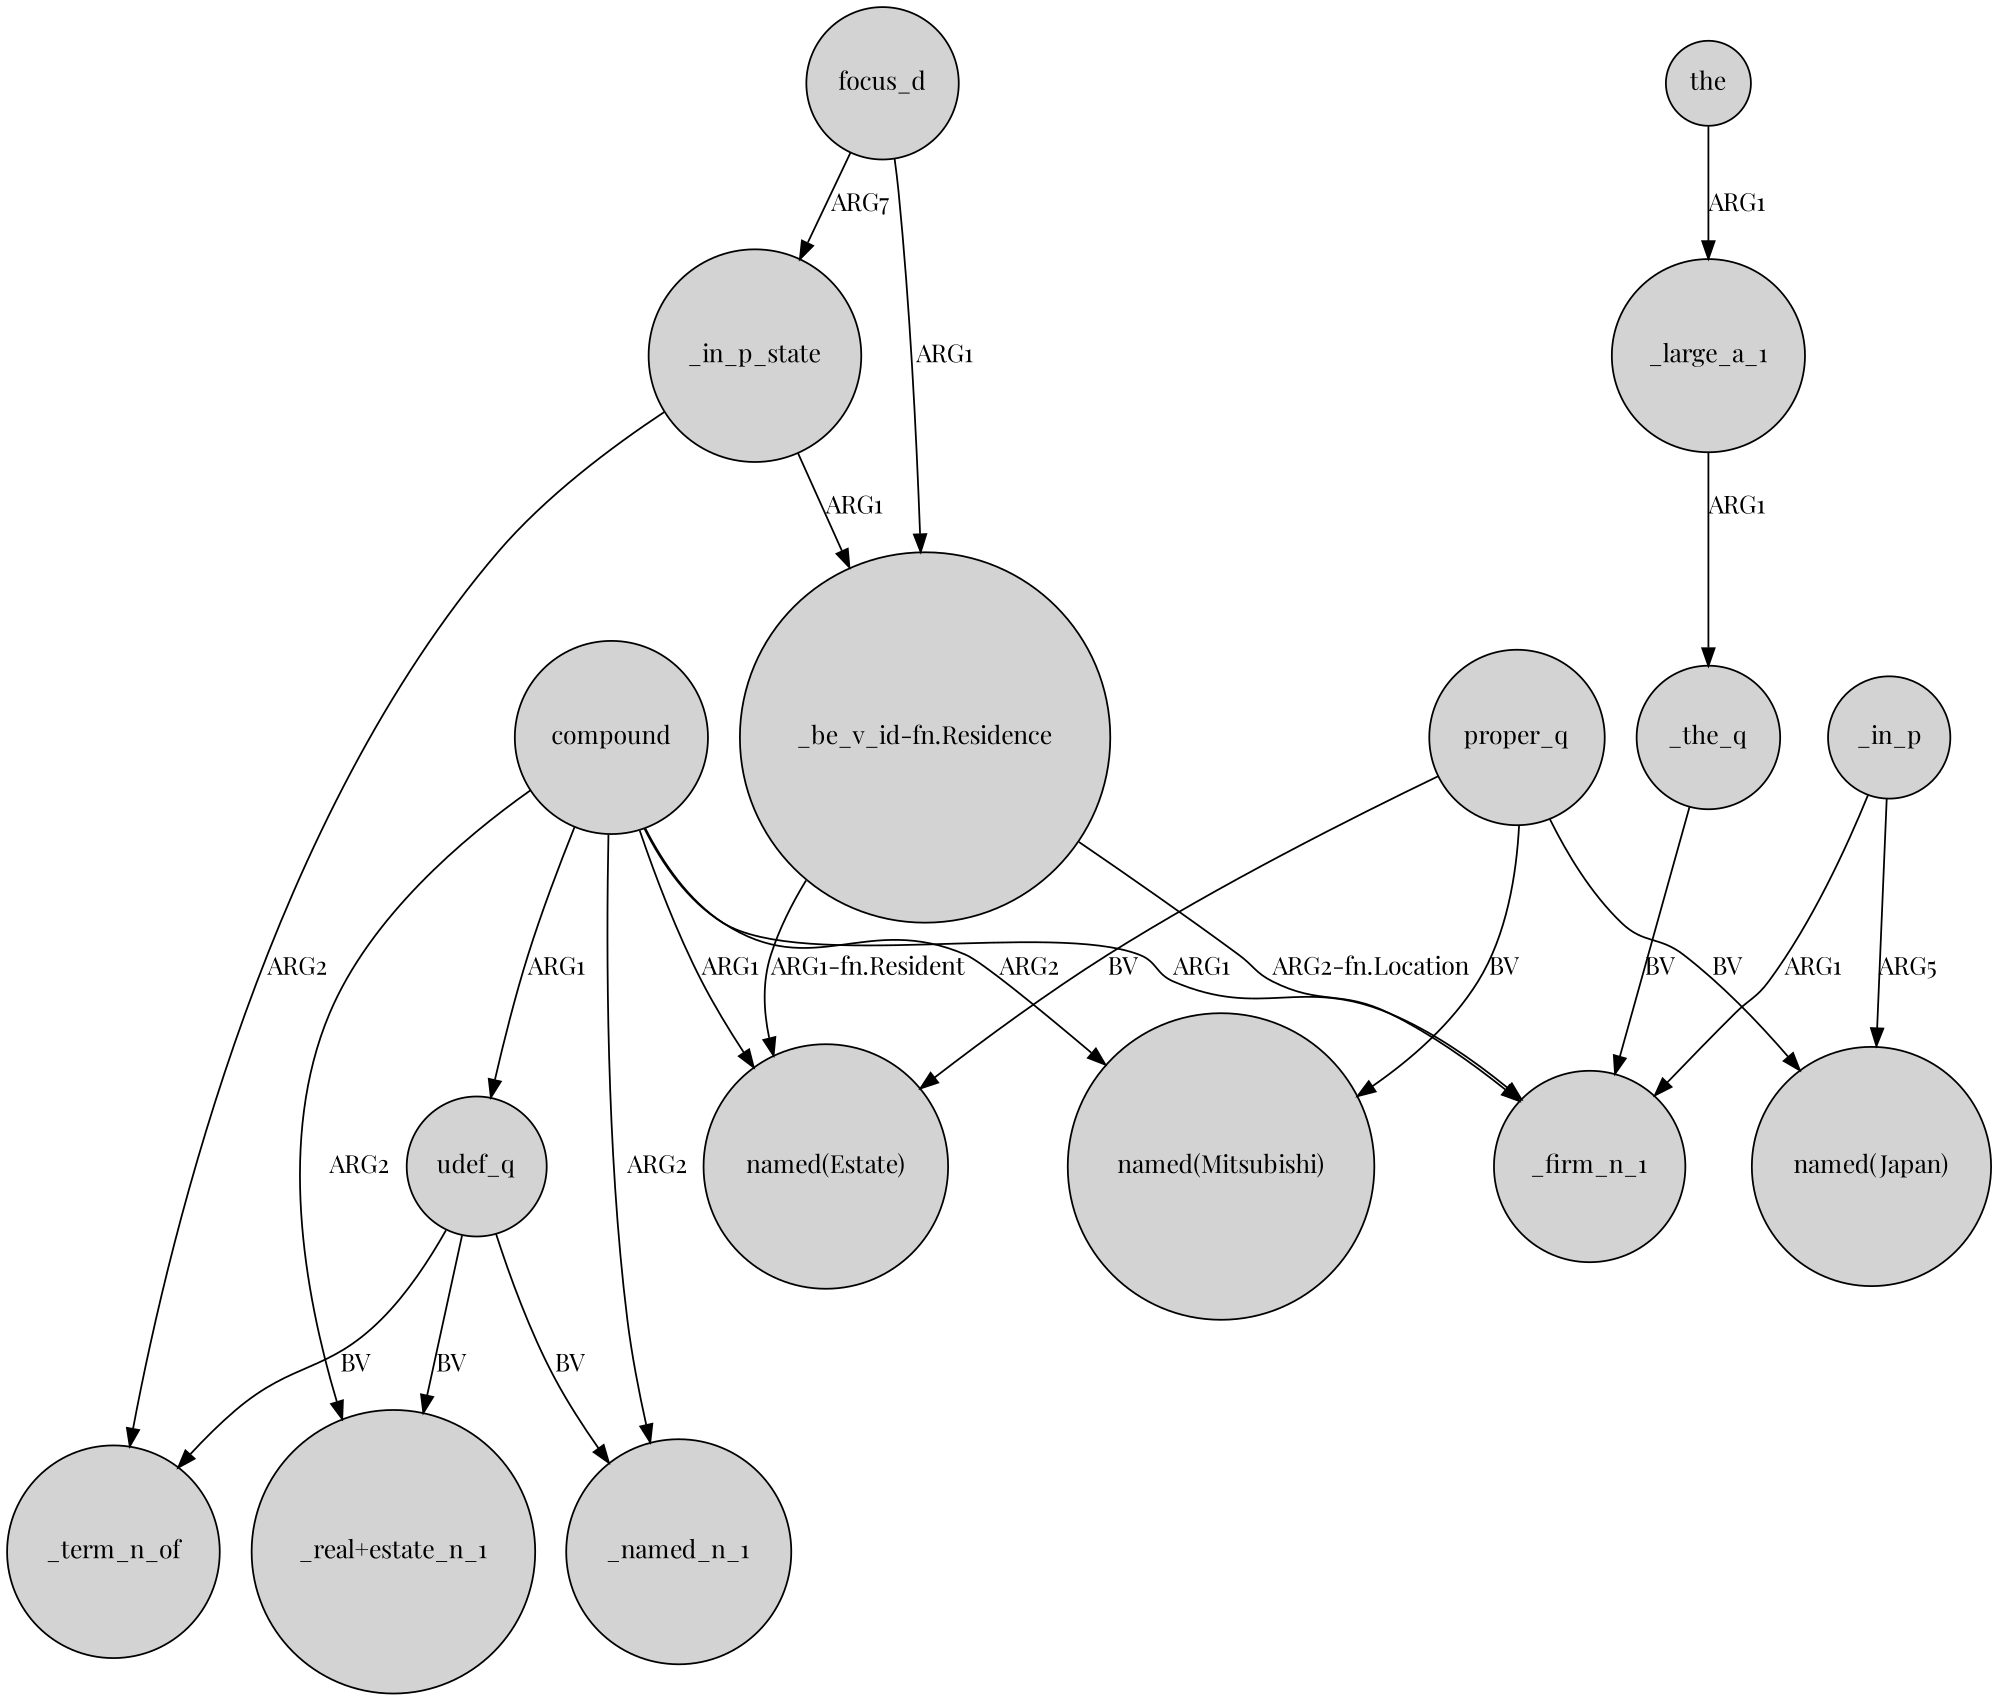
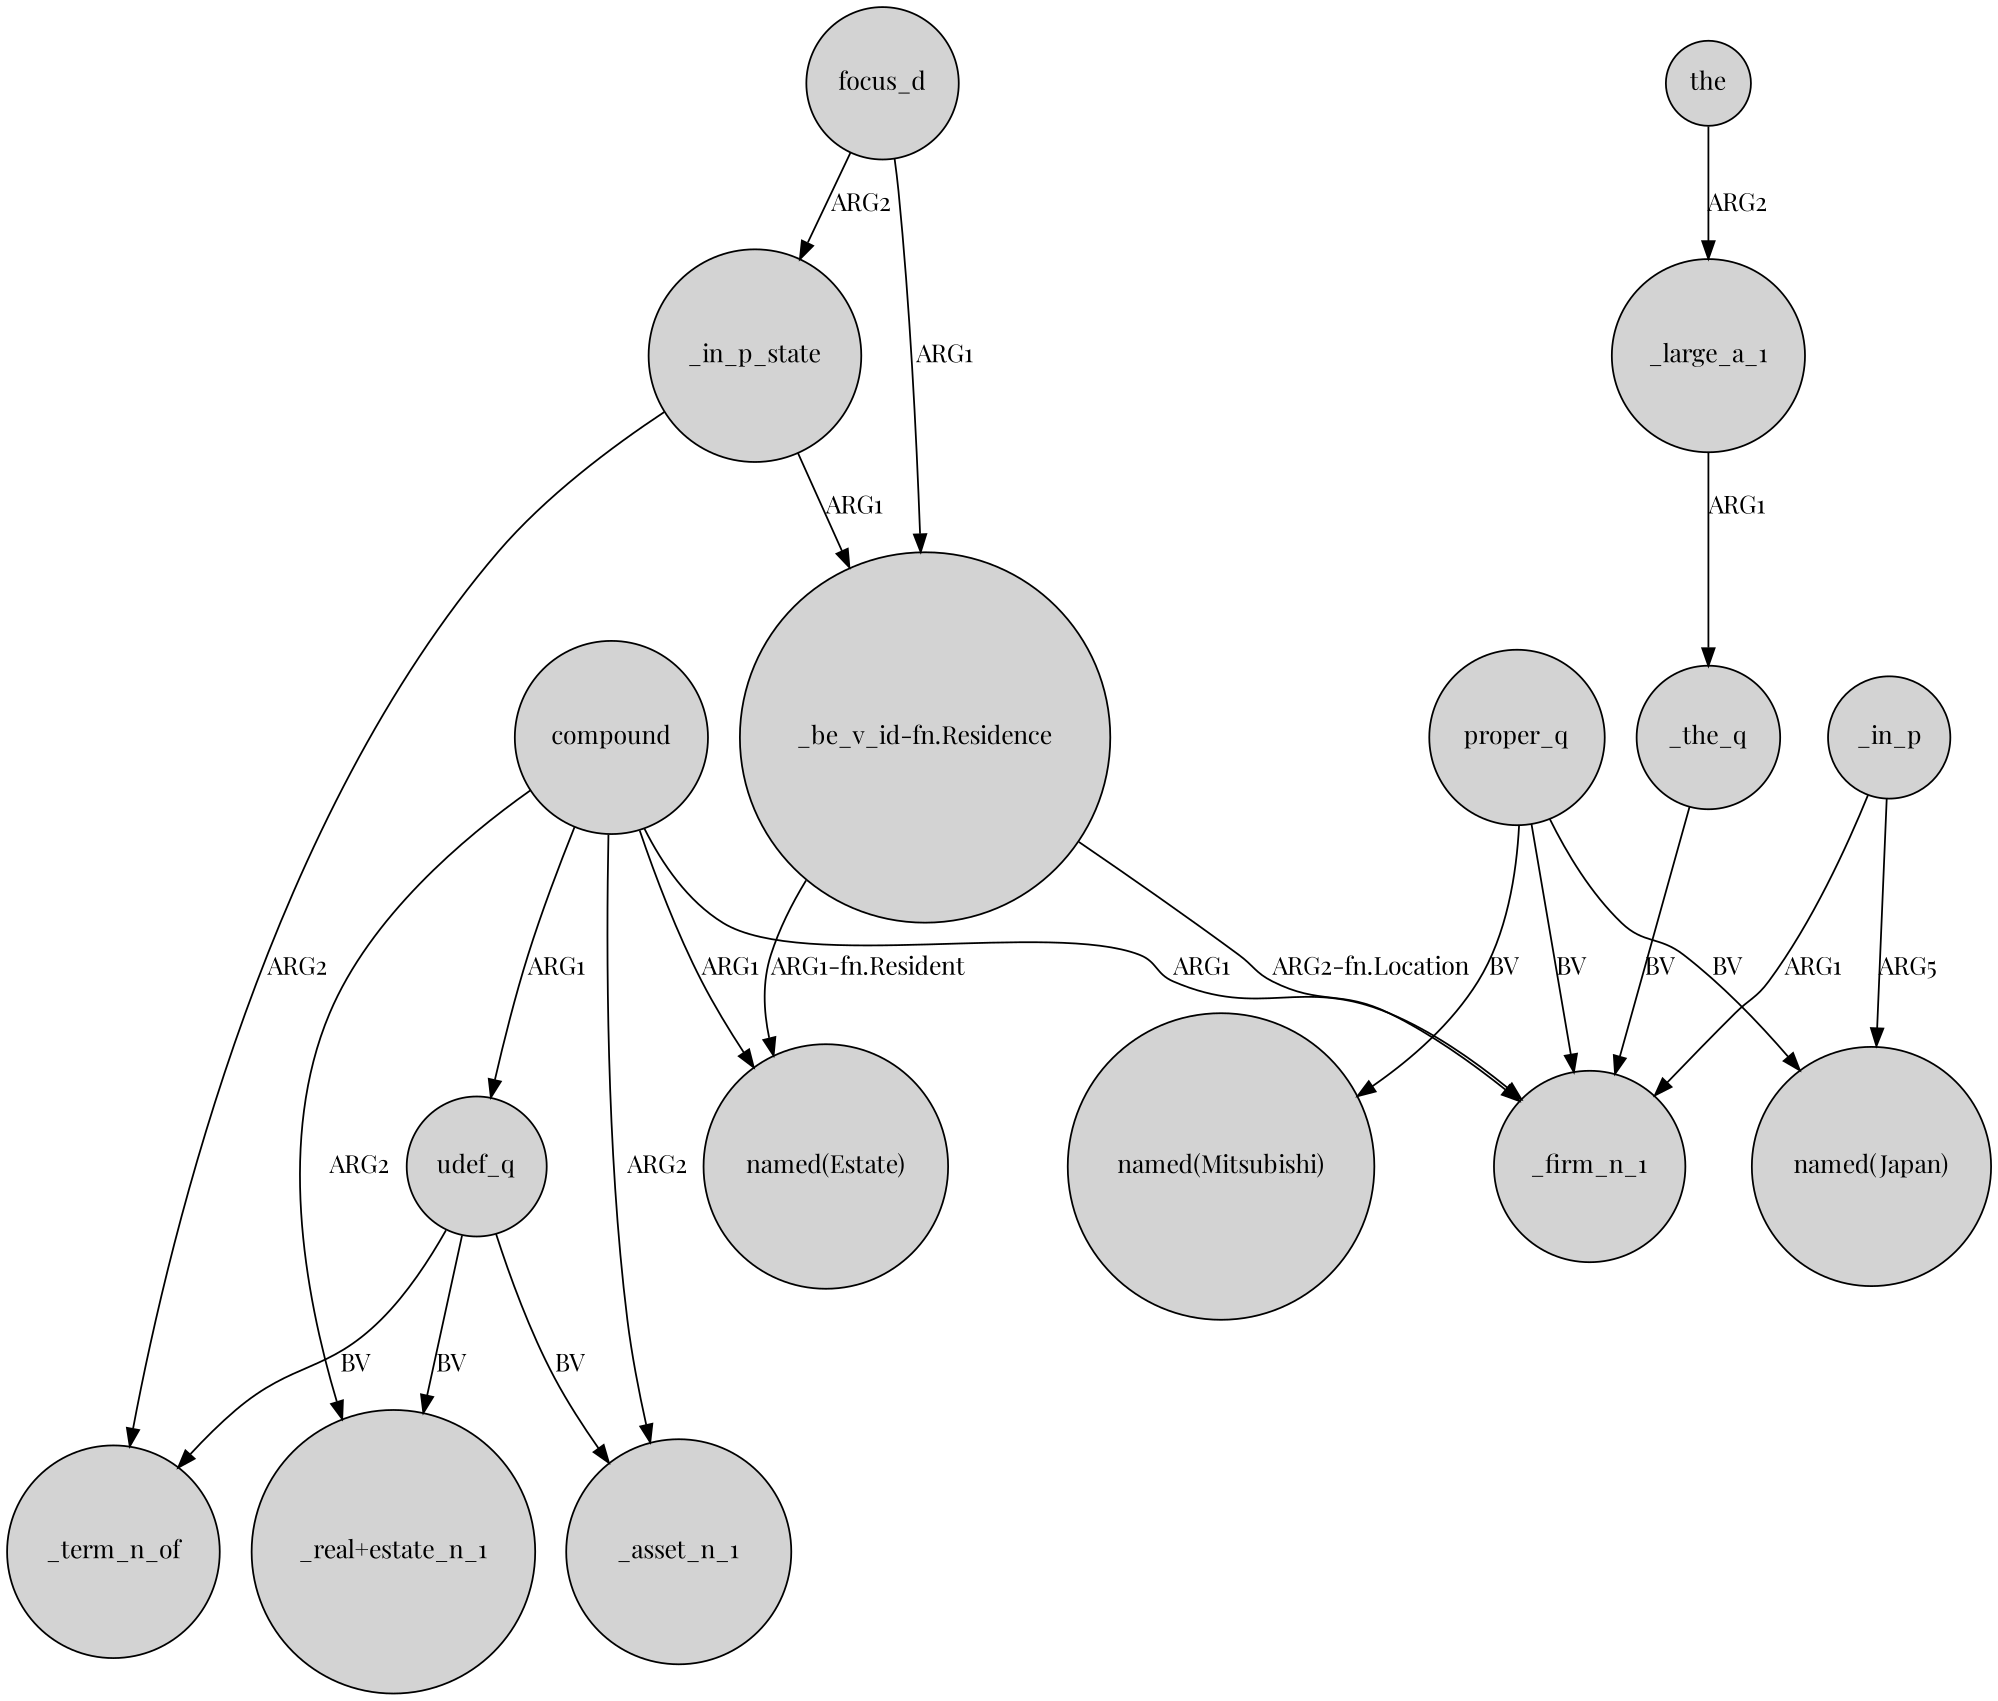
(861, 205) -> (861, 205)
(1738, 205) -> (1738, 205)
(1190, 905) -> (1551, 939)
(965, 955) -> none
(679, 1552) -> (679, 1552)
